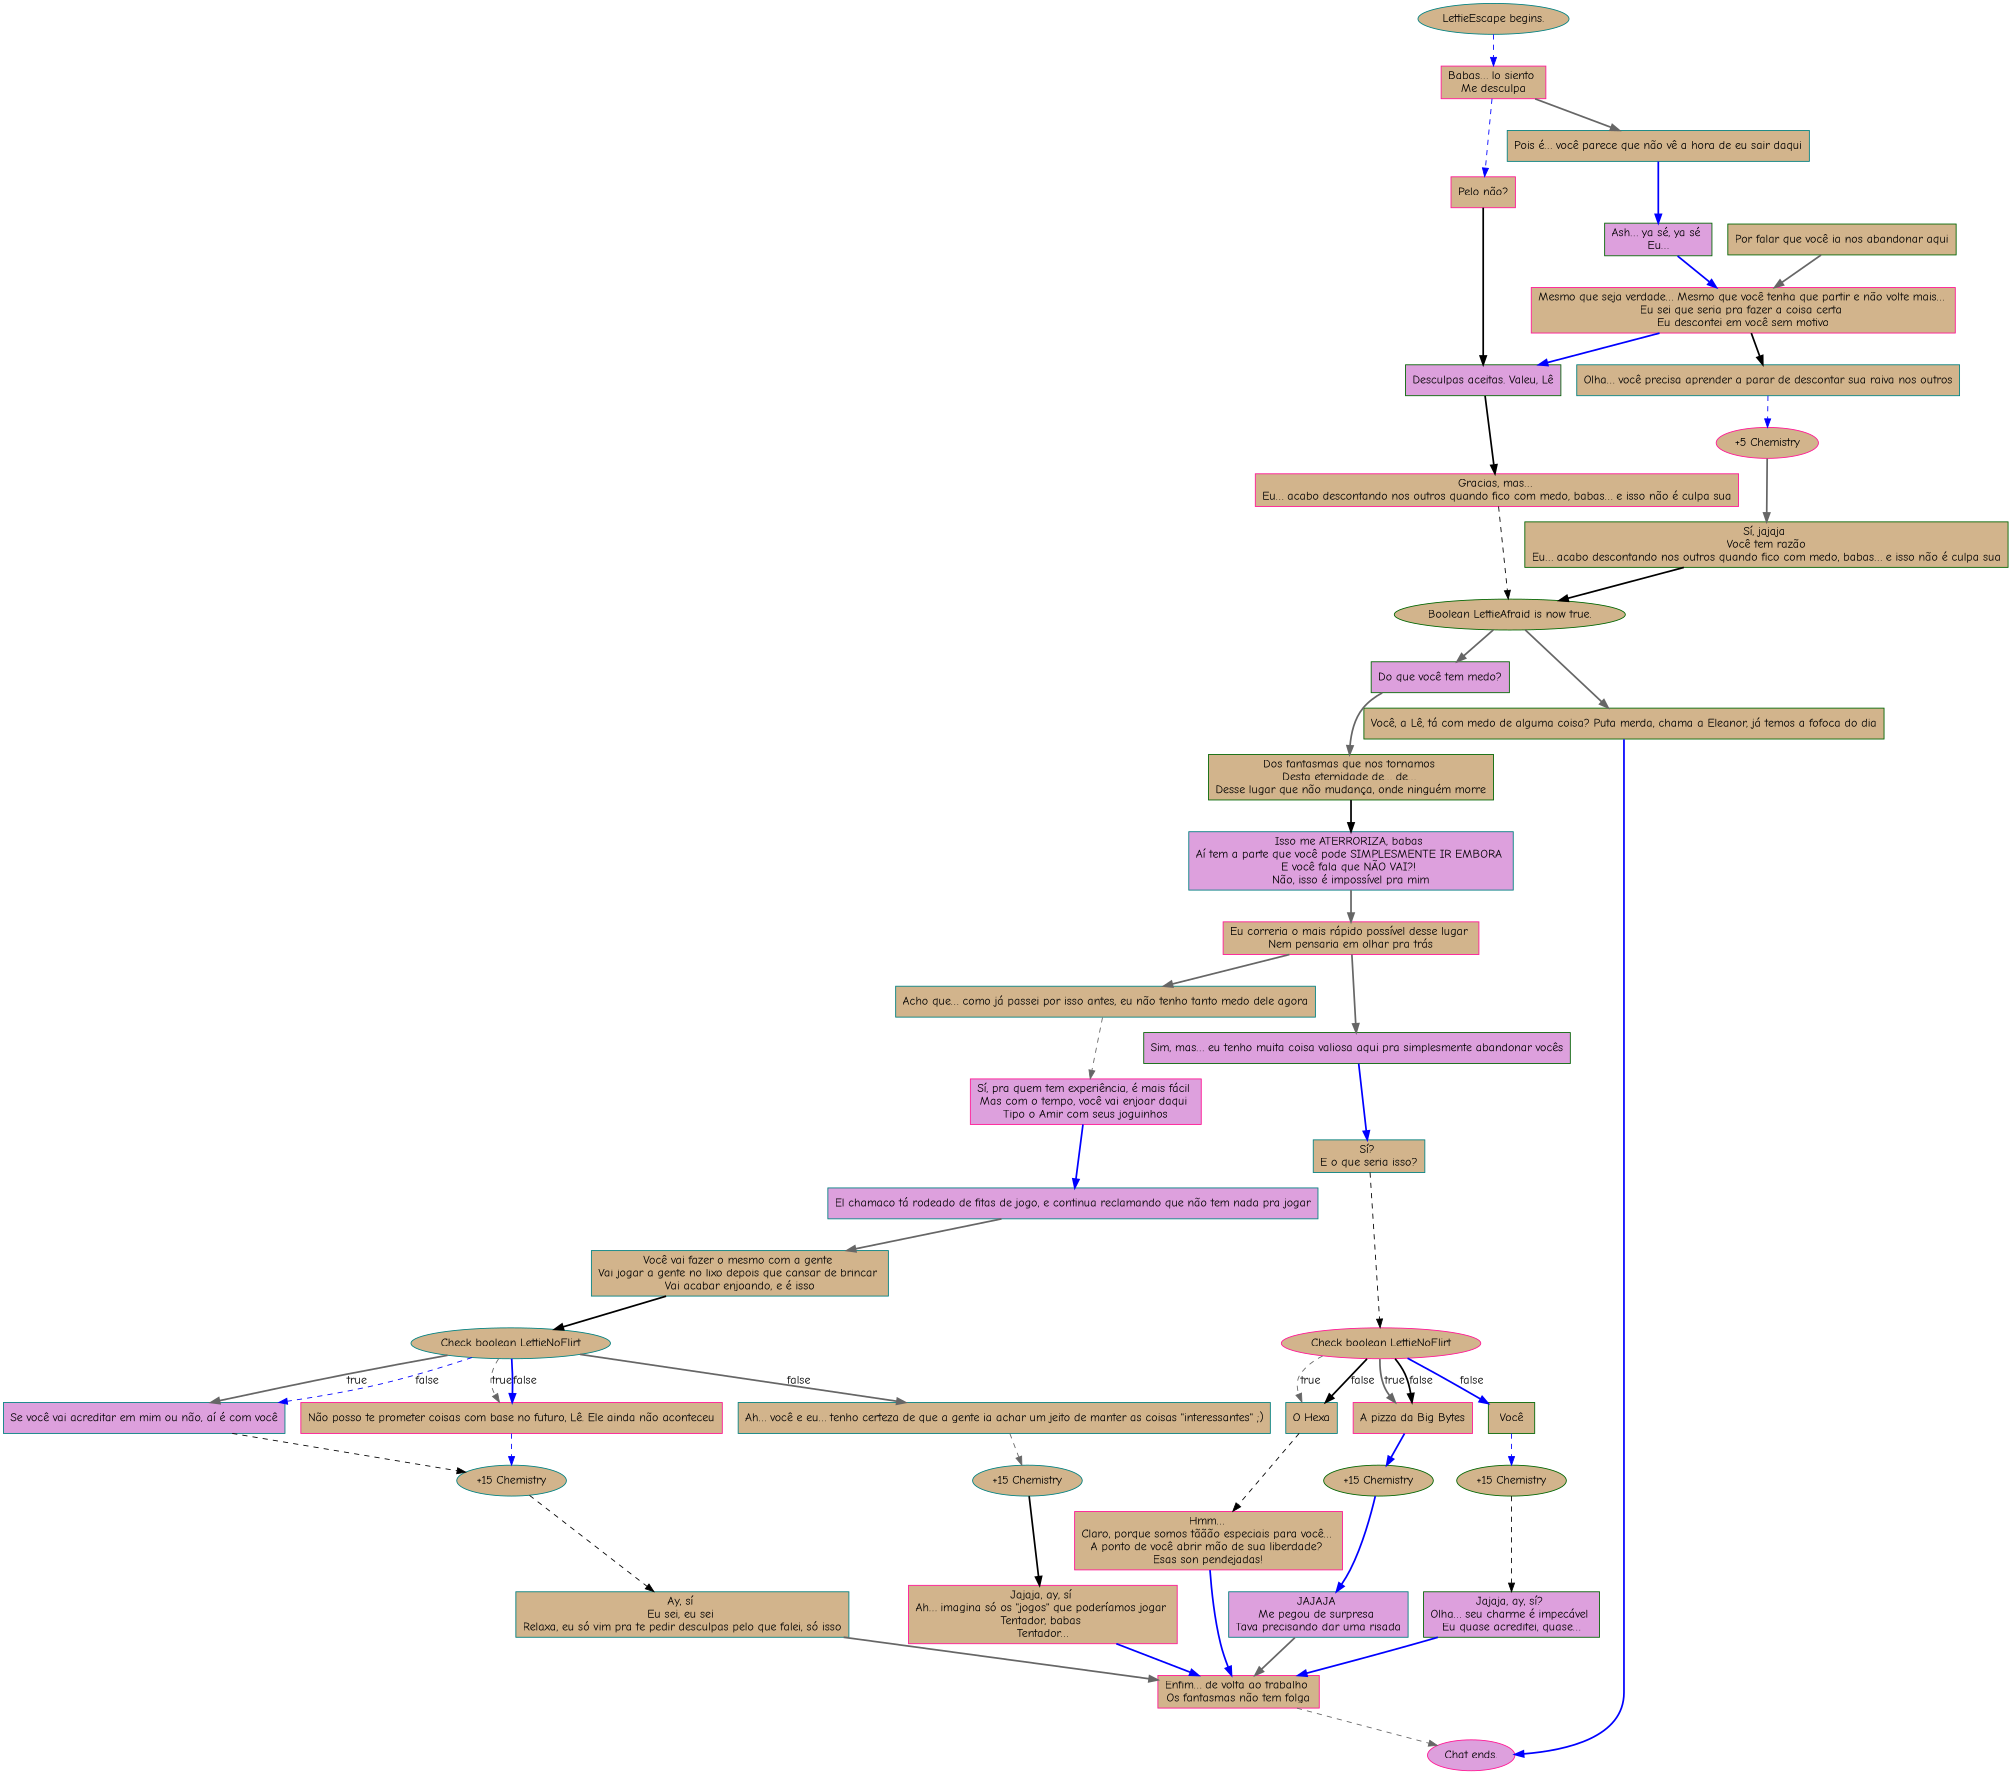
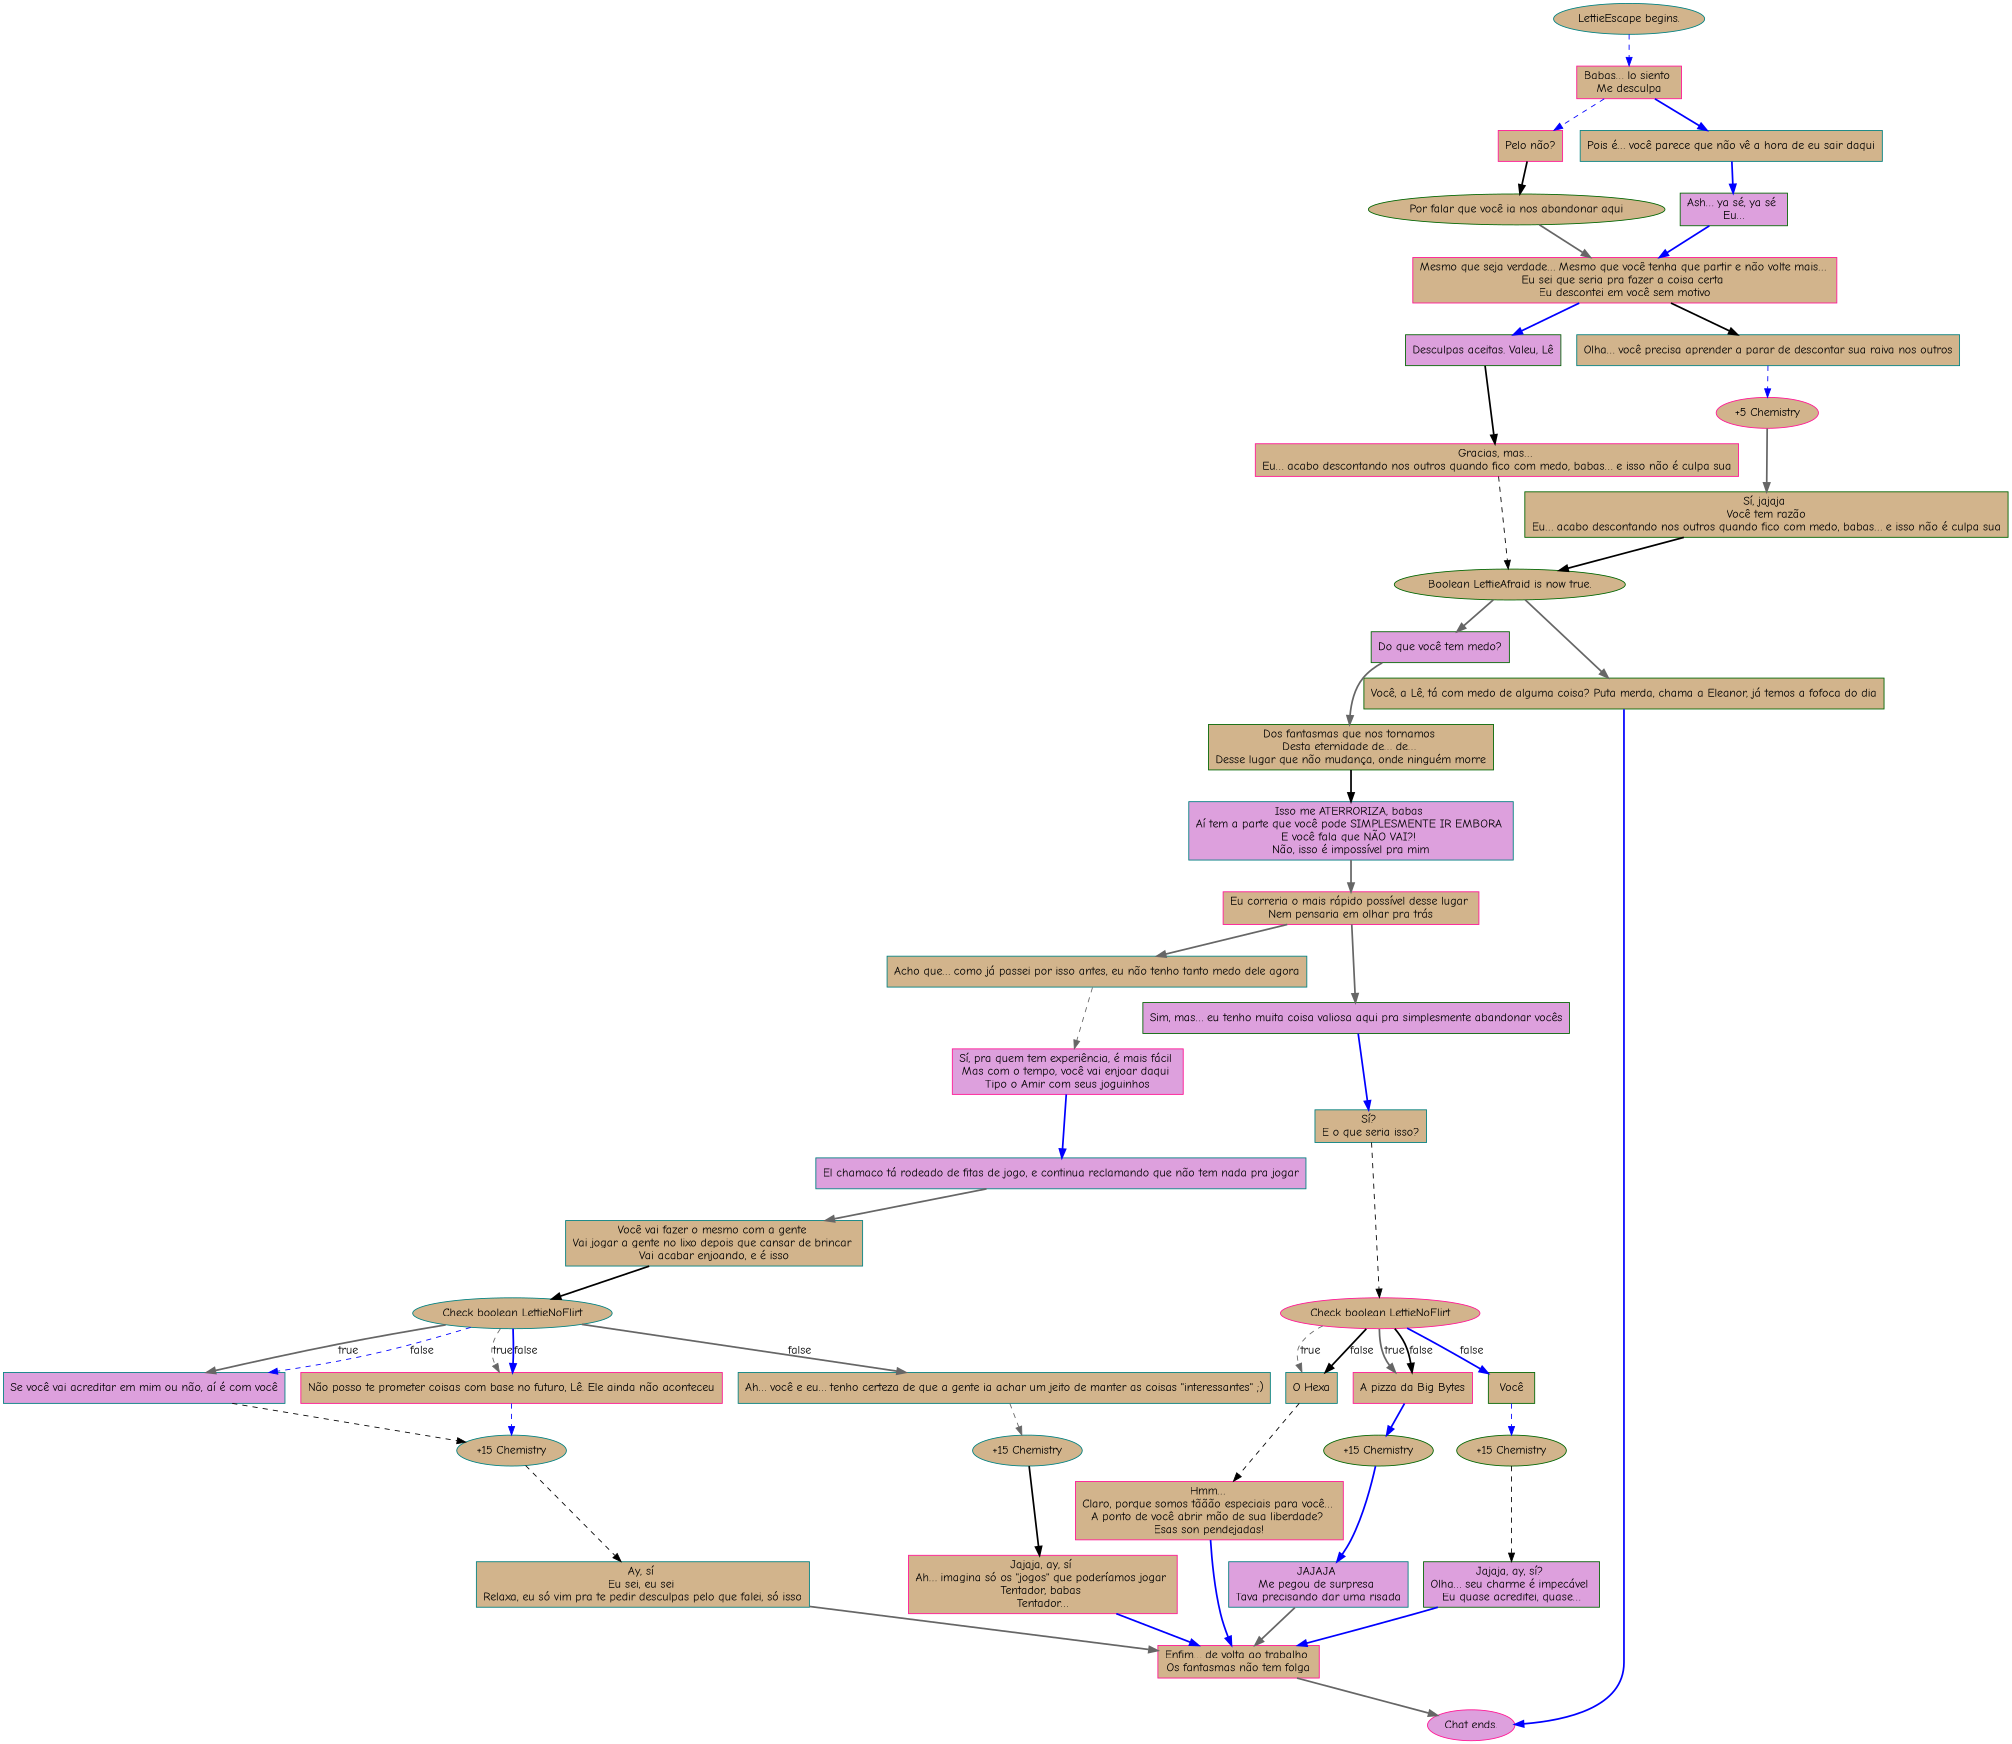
(1573, 113) -> (1677, 112)
(1842, 239) -> (1517, 209)
(1483, 282) -> (1525, 173)
(1363, 1726) -> (1363, 1696)
